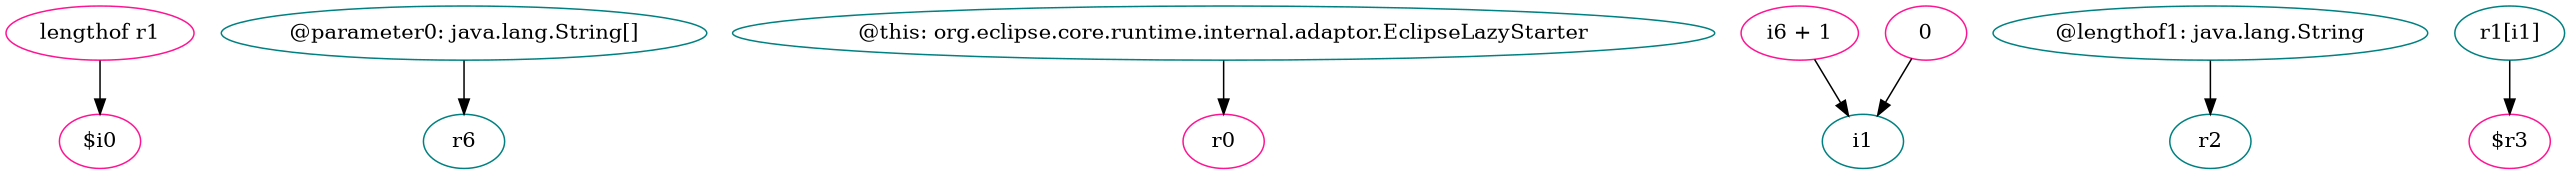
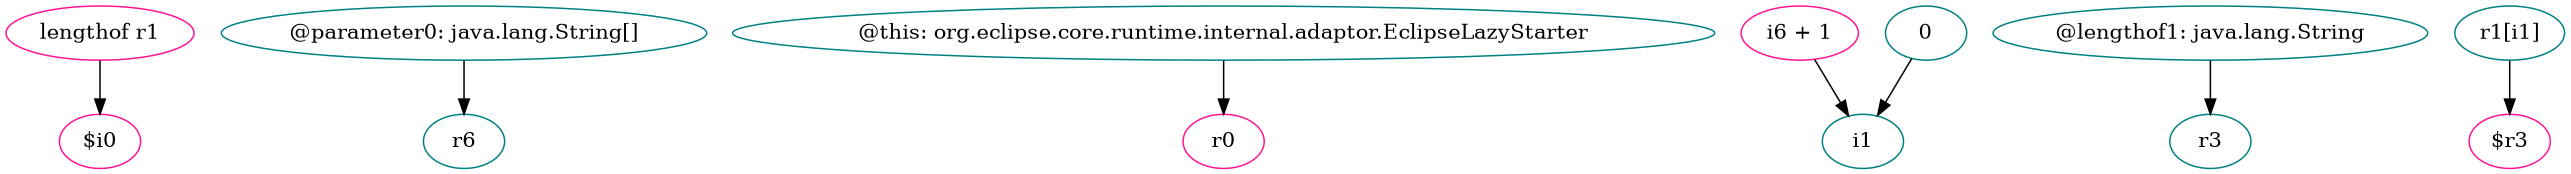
(1926, 33) -> (1926, 33)
(2210, 141) -> (2210, 141)
